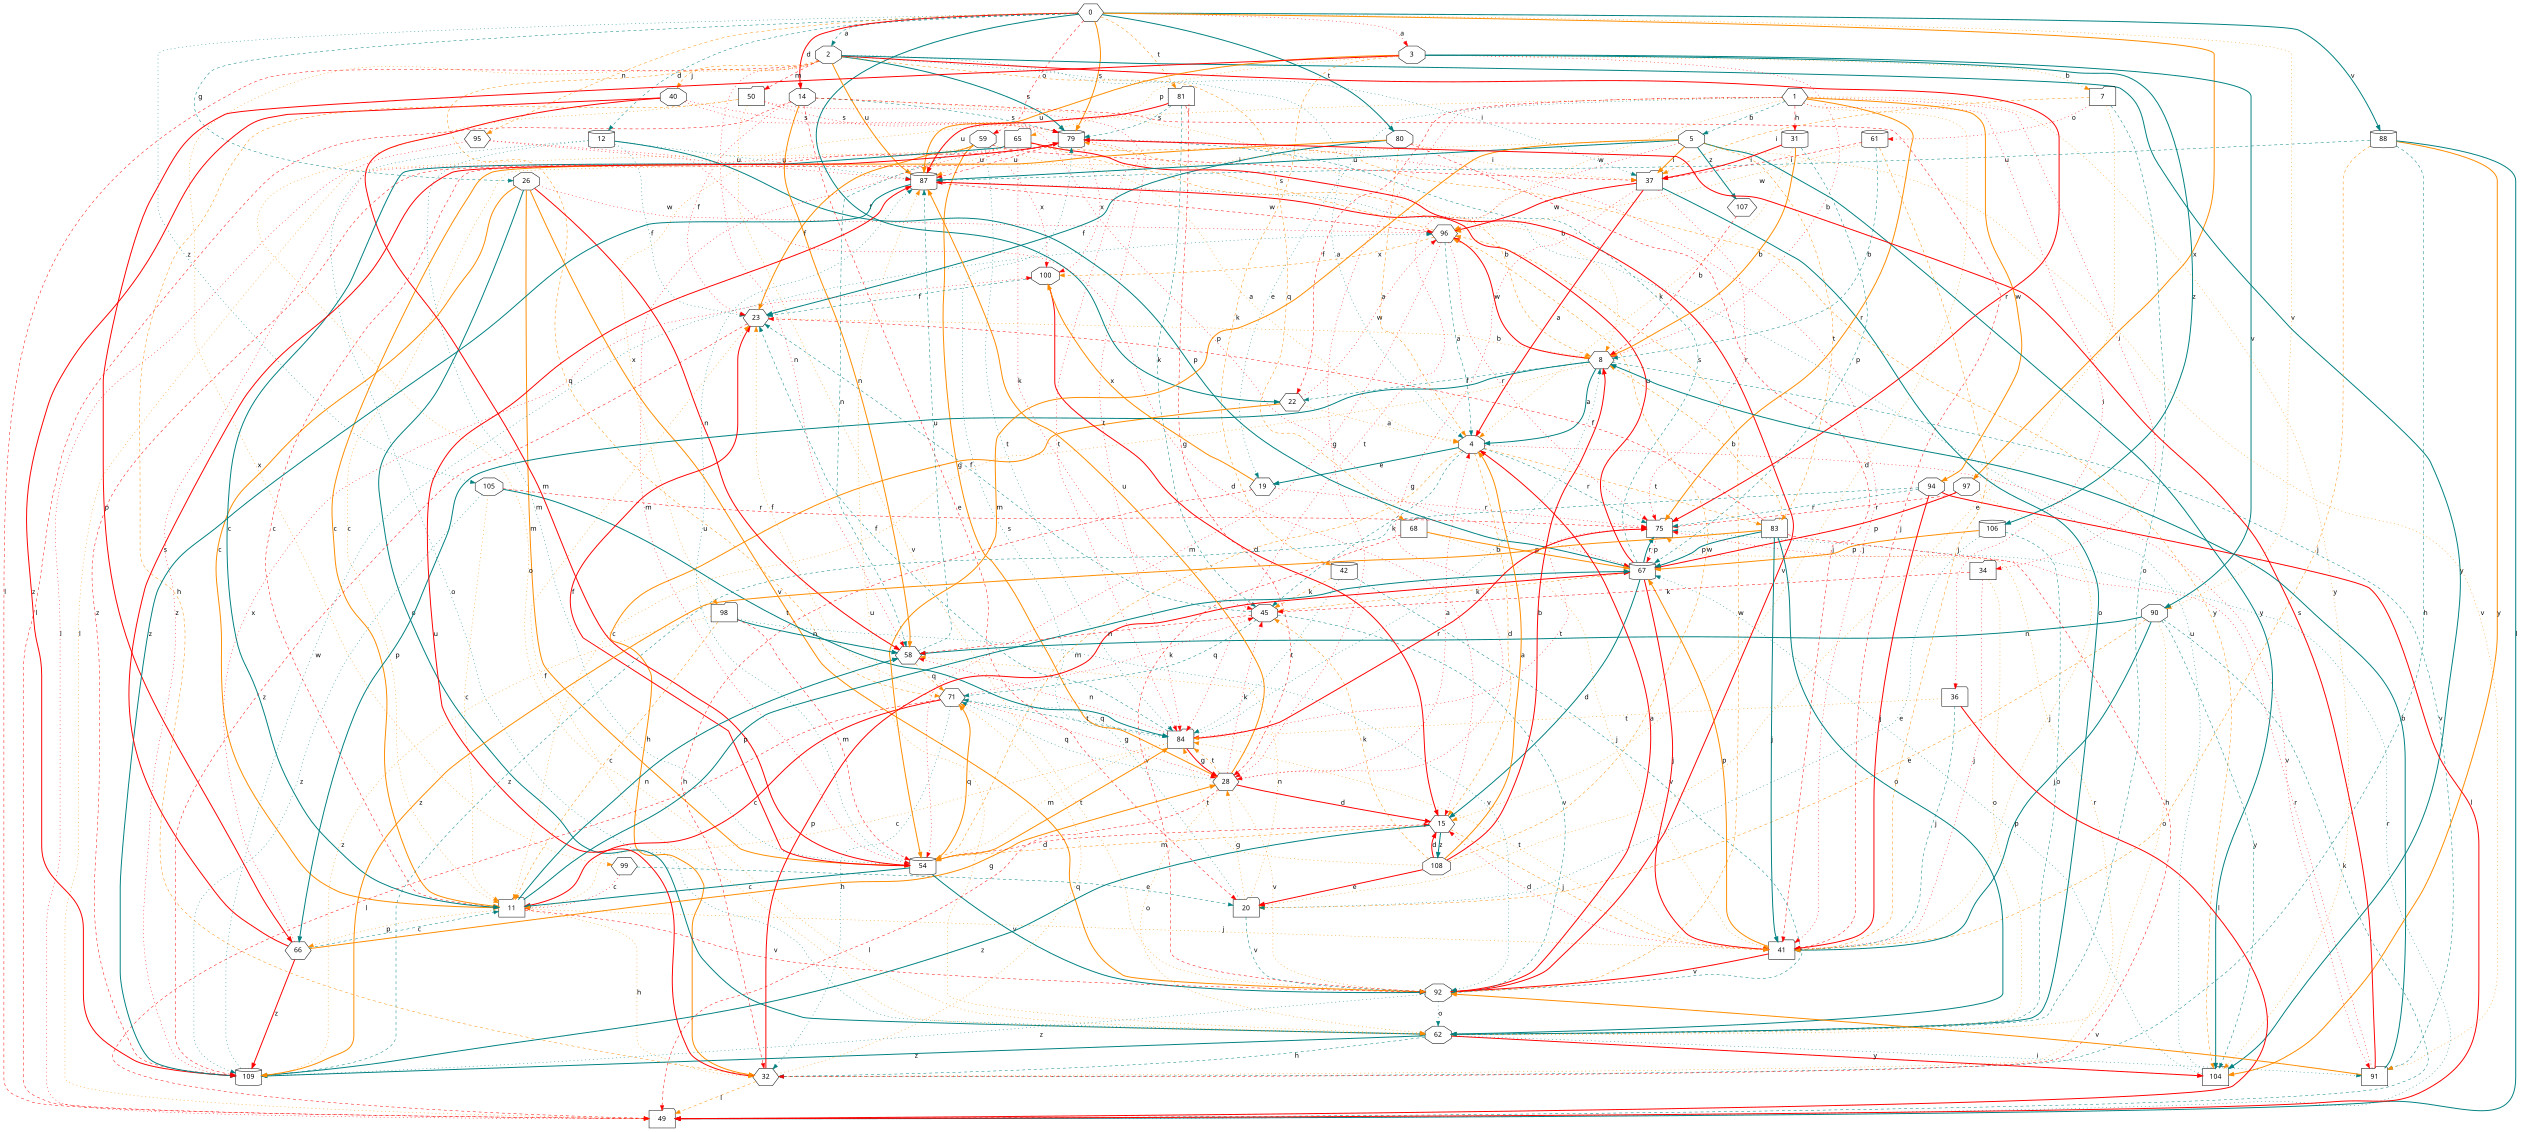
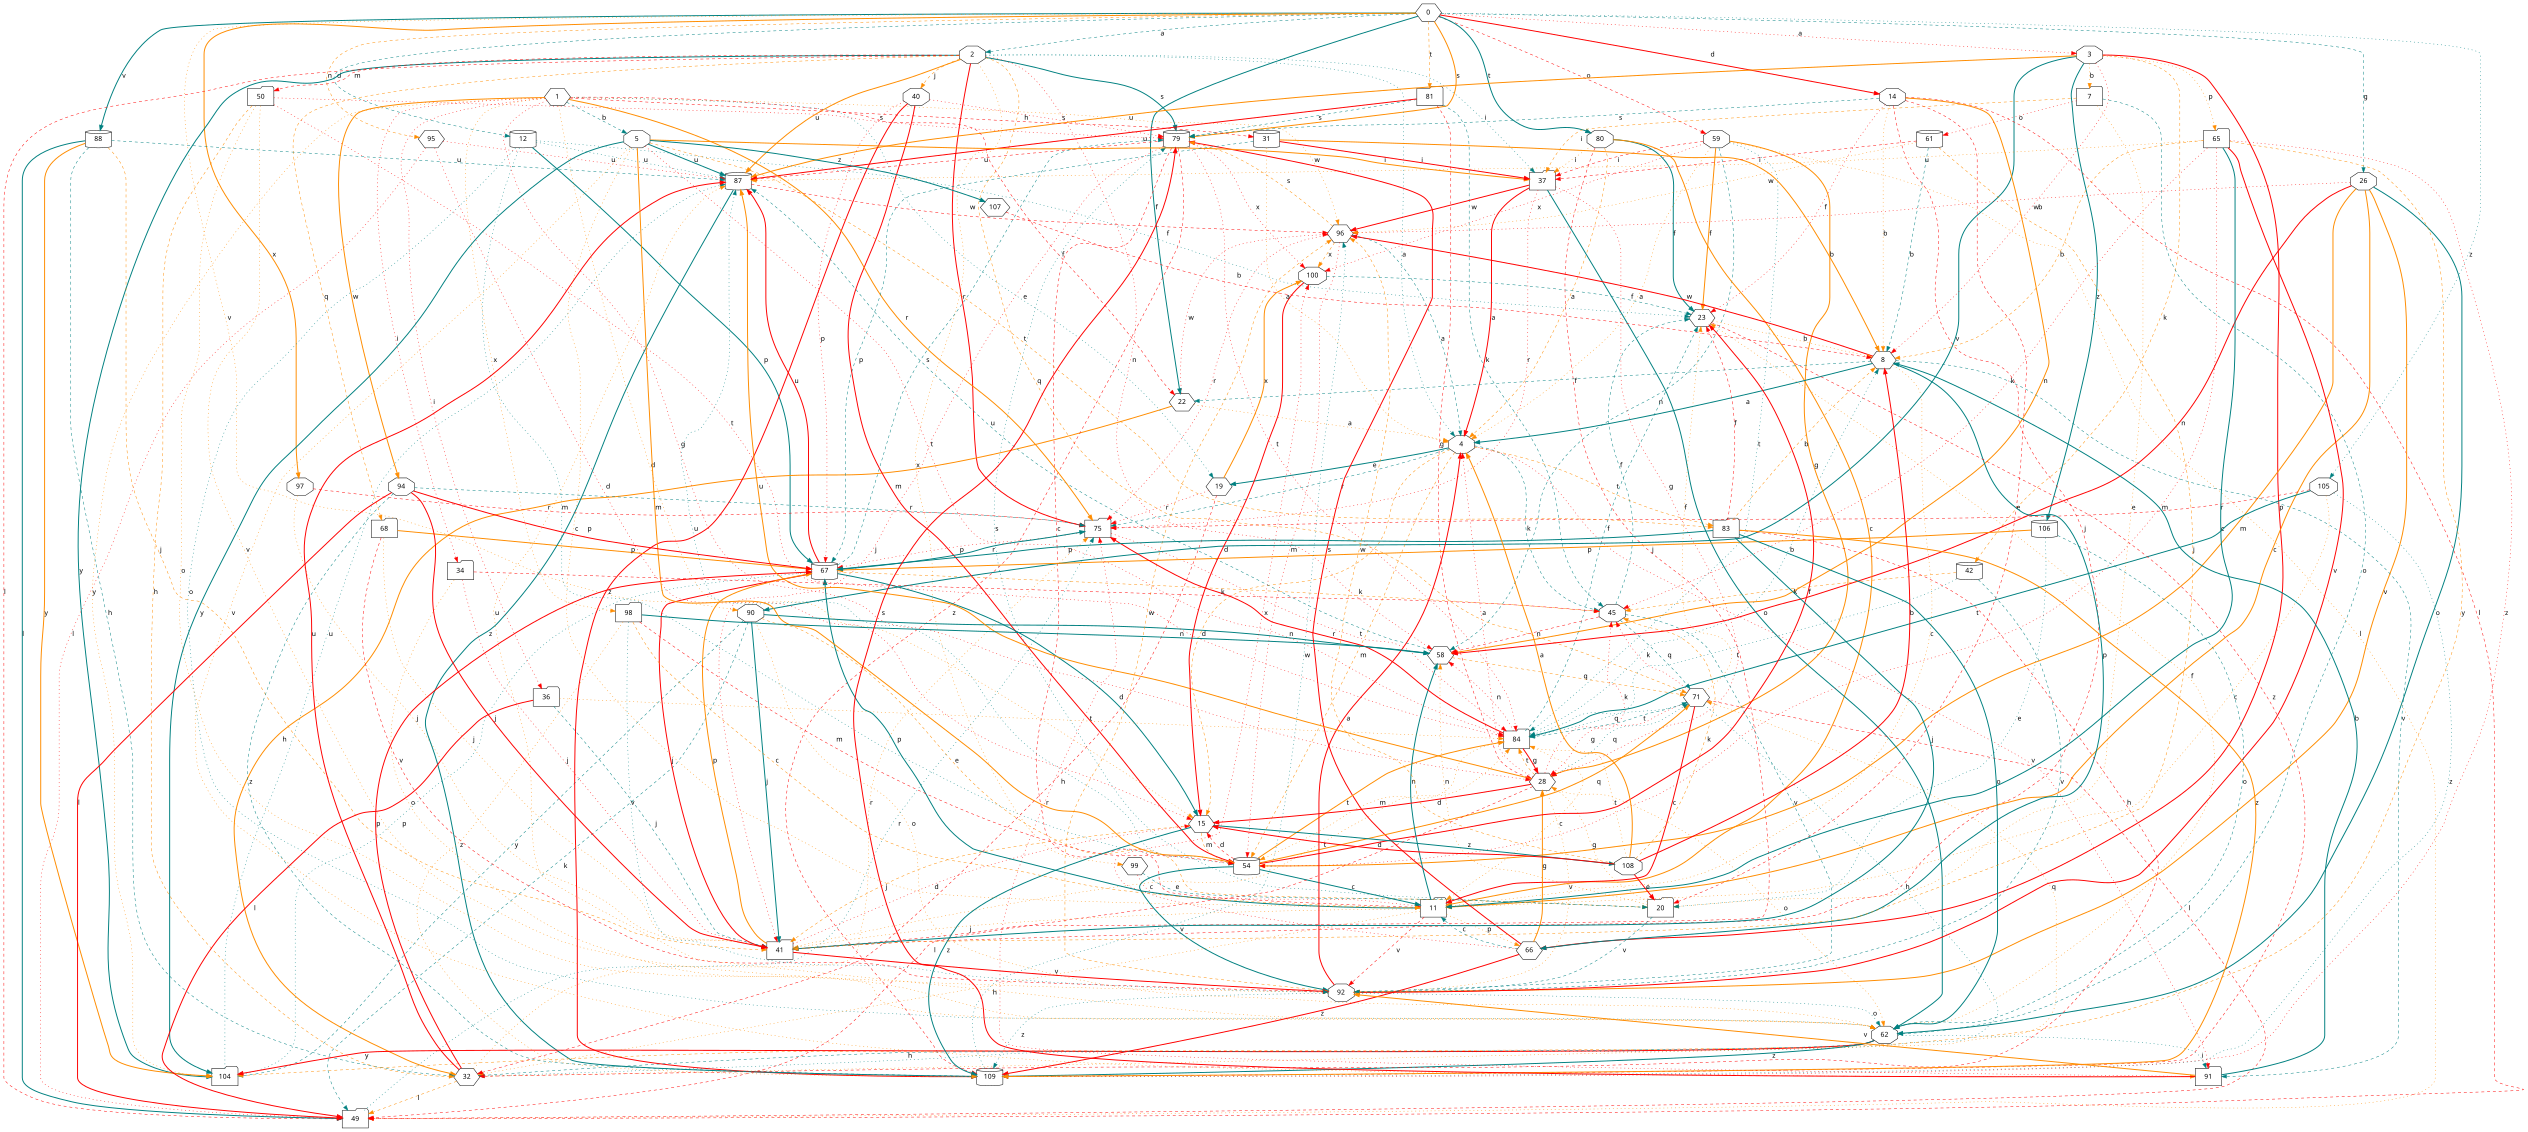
(1661, 297) -> (1288, 297)
(1810, 535) -> (608, 541)
